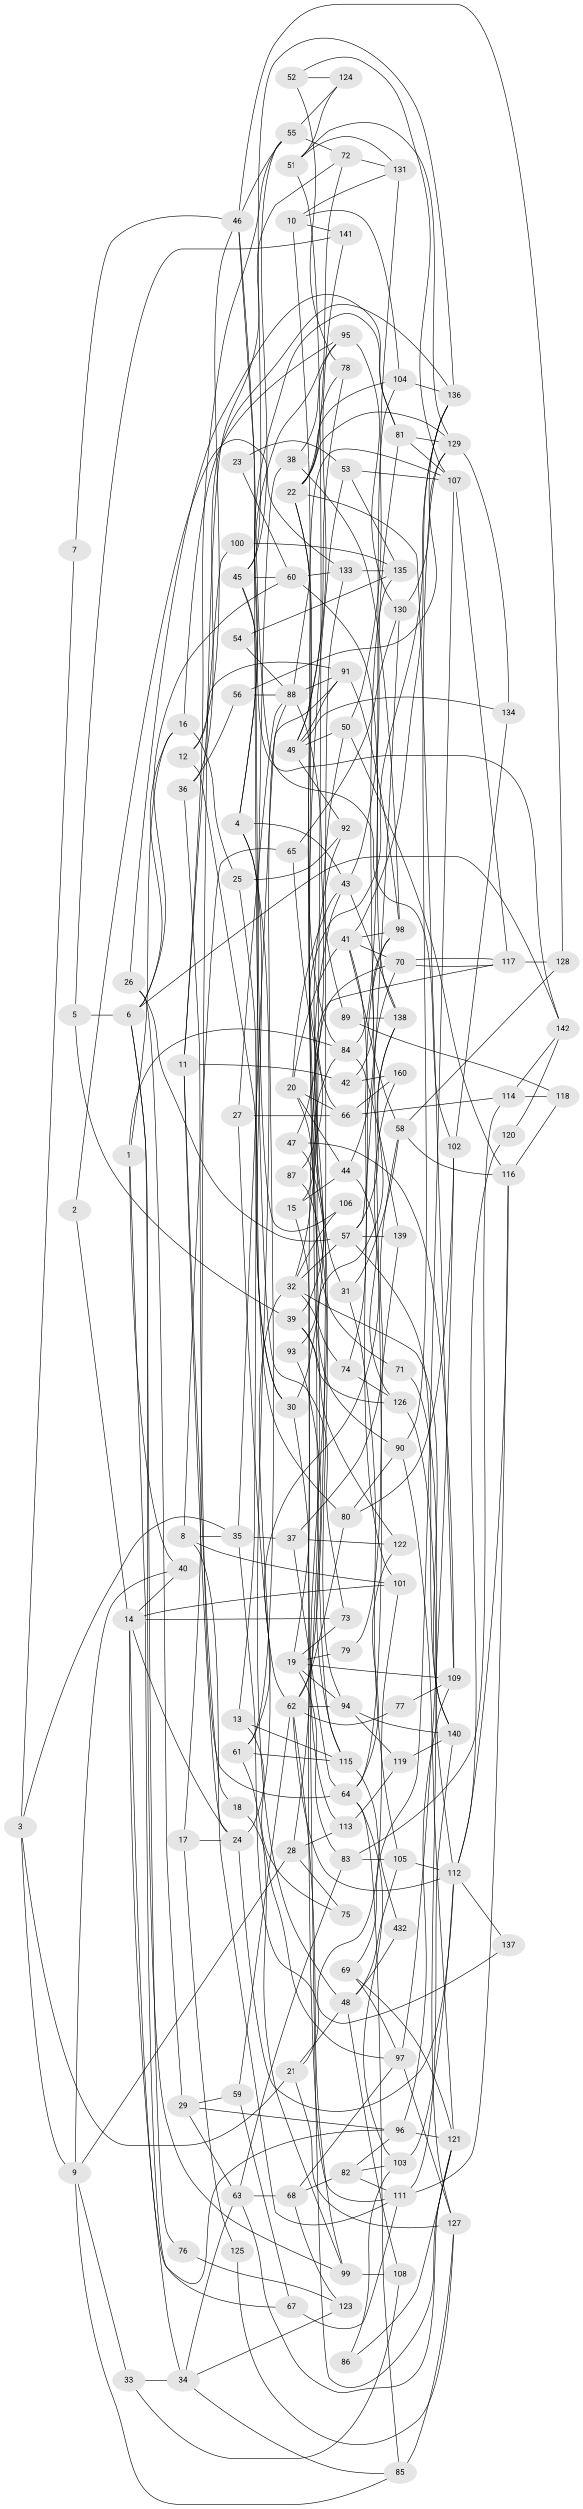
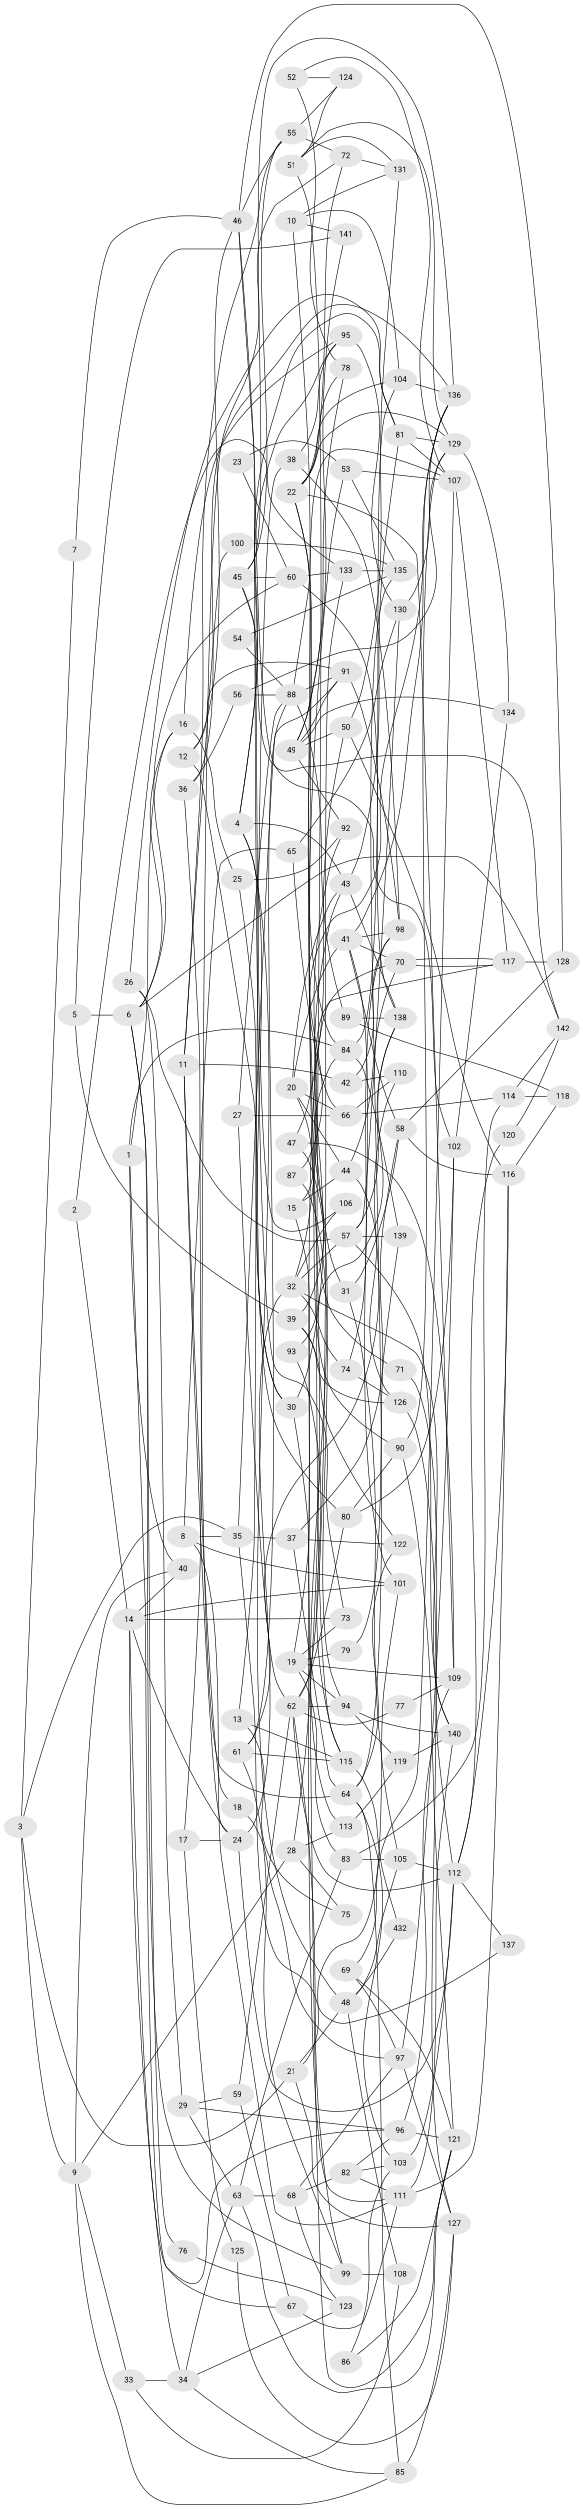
(400, 1074) -> (400, 1074)
